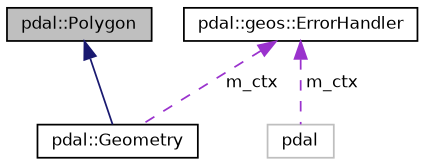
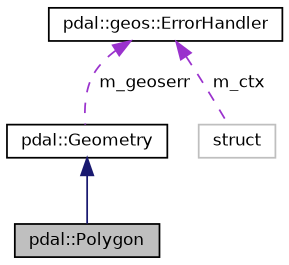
(250, 83) -> (142, 83)
(101, 91) -> (87, 200)
(301, 141) -> (237, 141)
